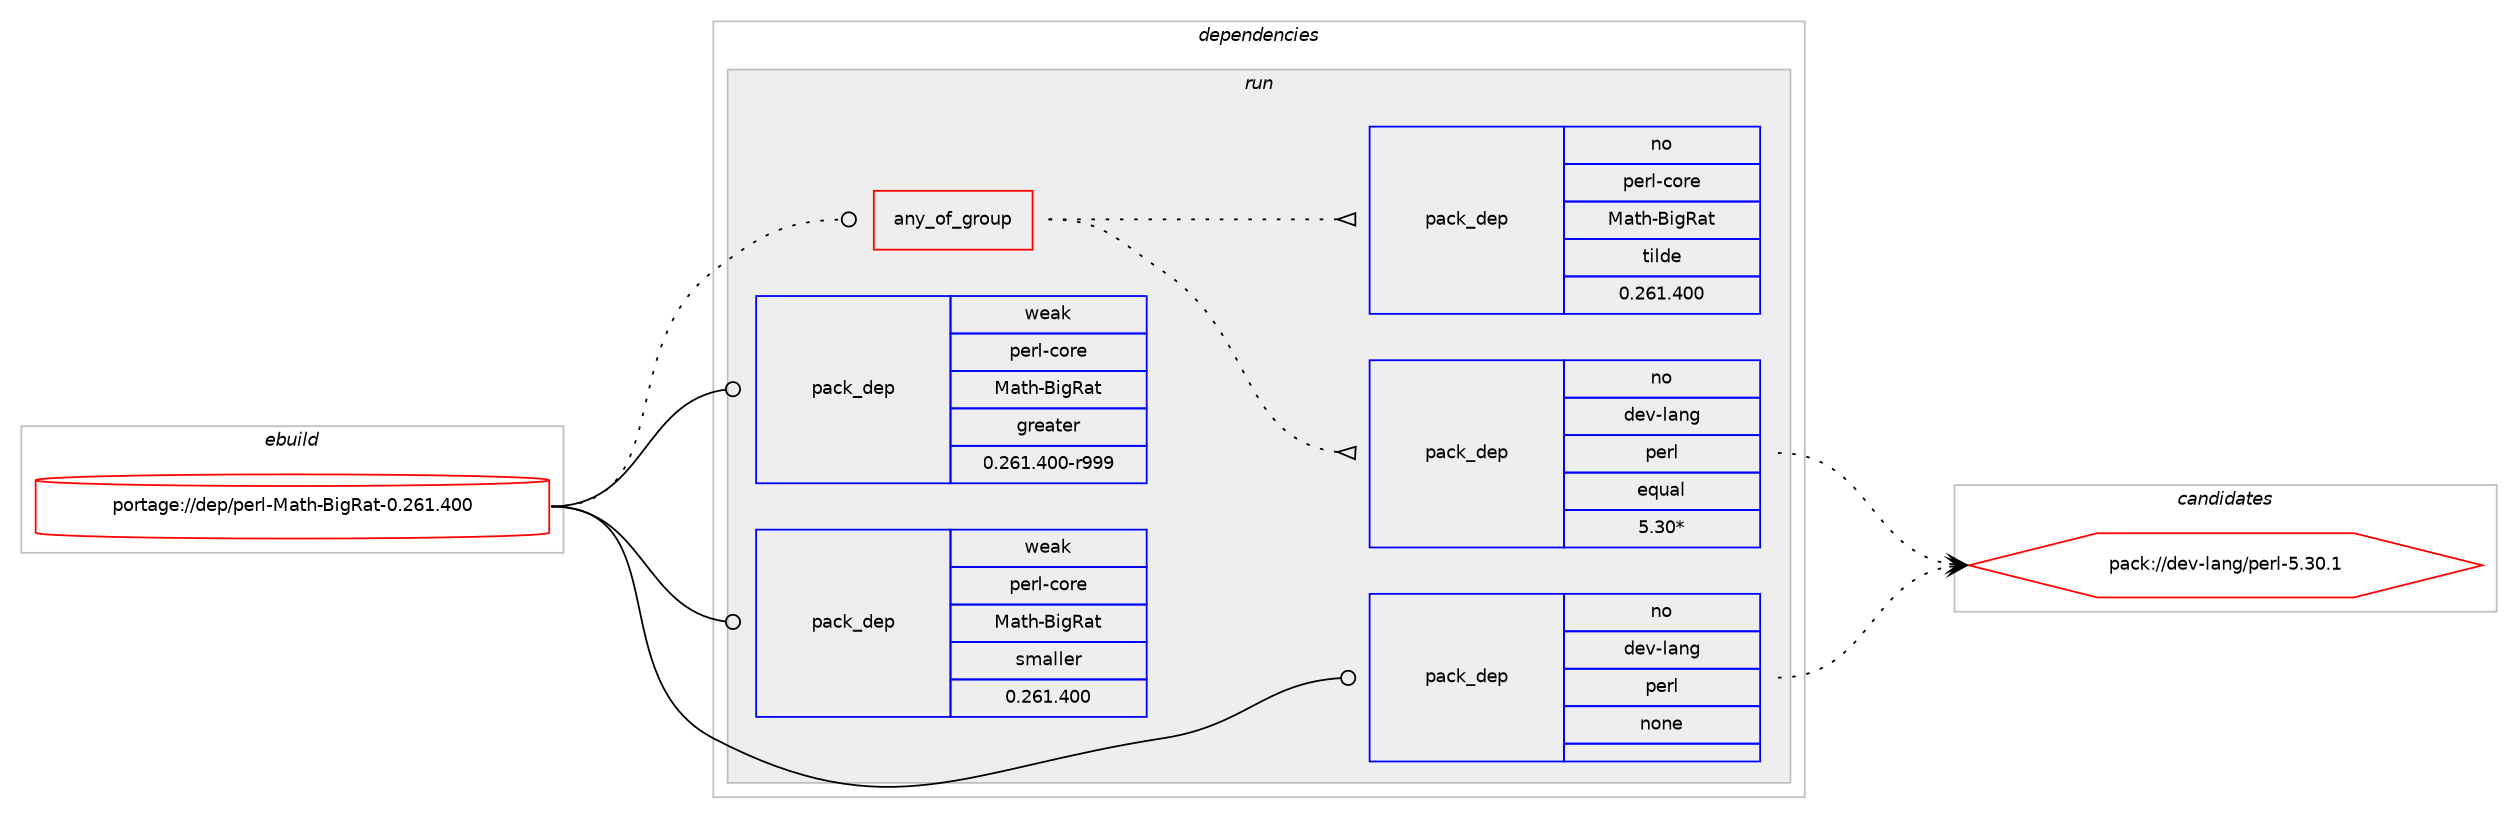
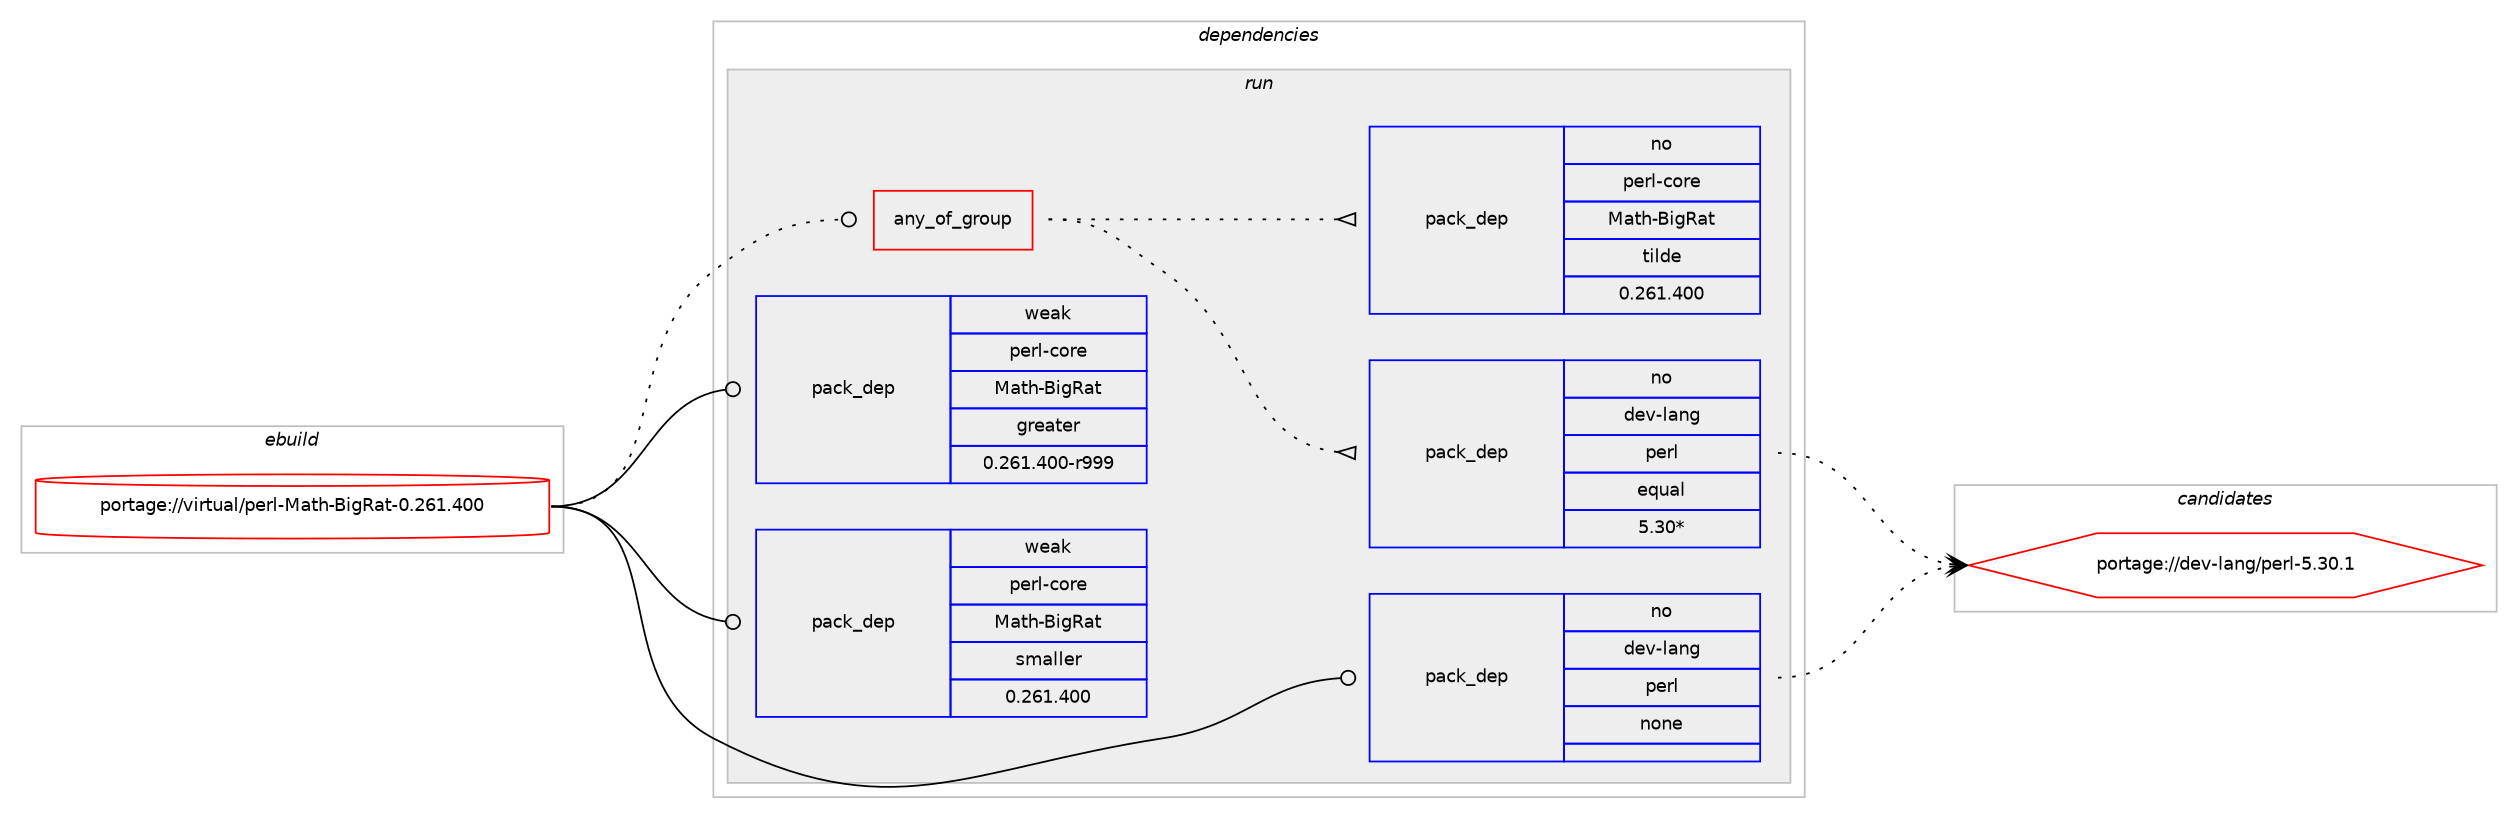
(292, 506) -> (292, 506)
(2226, 565) -> (2226, 565)
